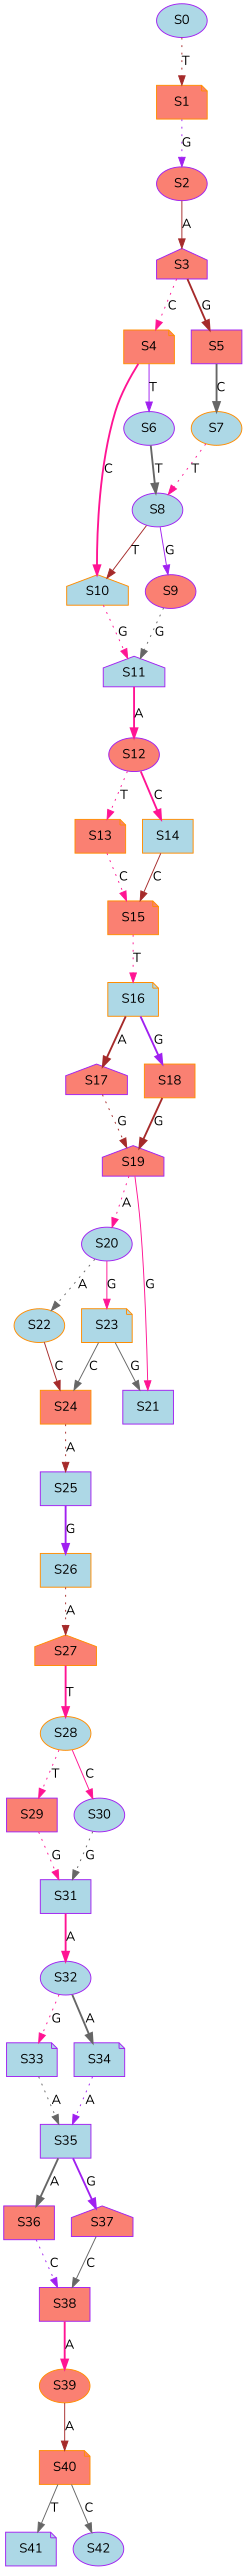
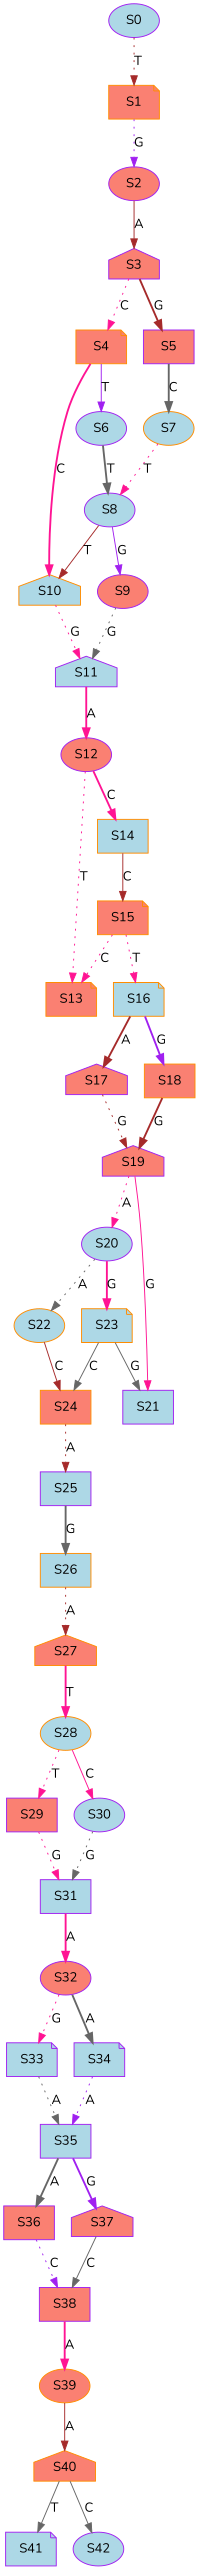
(115, 873) -> (100, 955)
(107, 1280) -> (107, 1280)
(66, 1525) -> (66, 1525)
(66, 1978) -> (66, 1978)
(65, 2468) -> (65, 2468)
